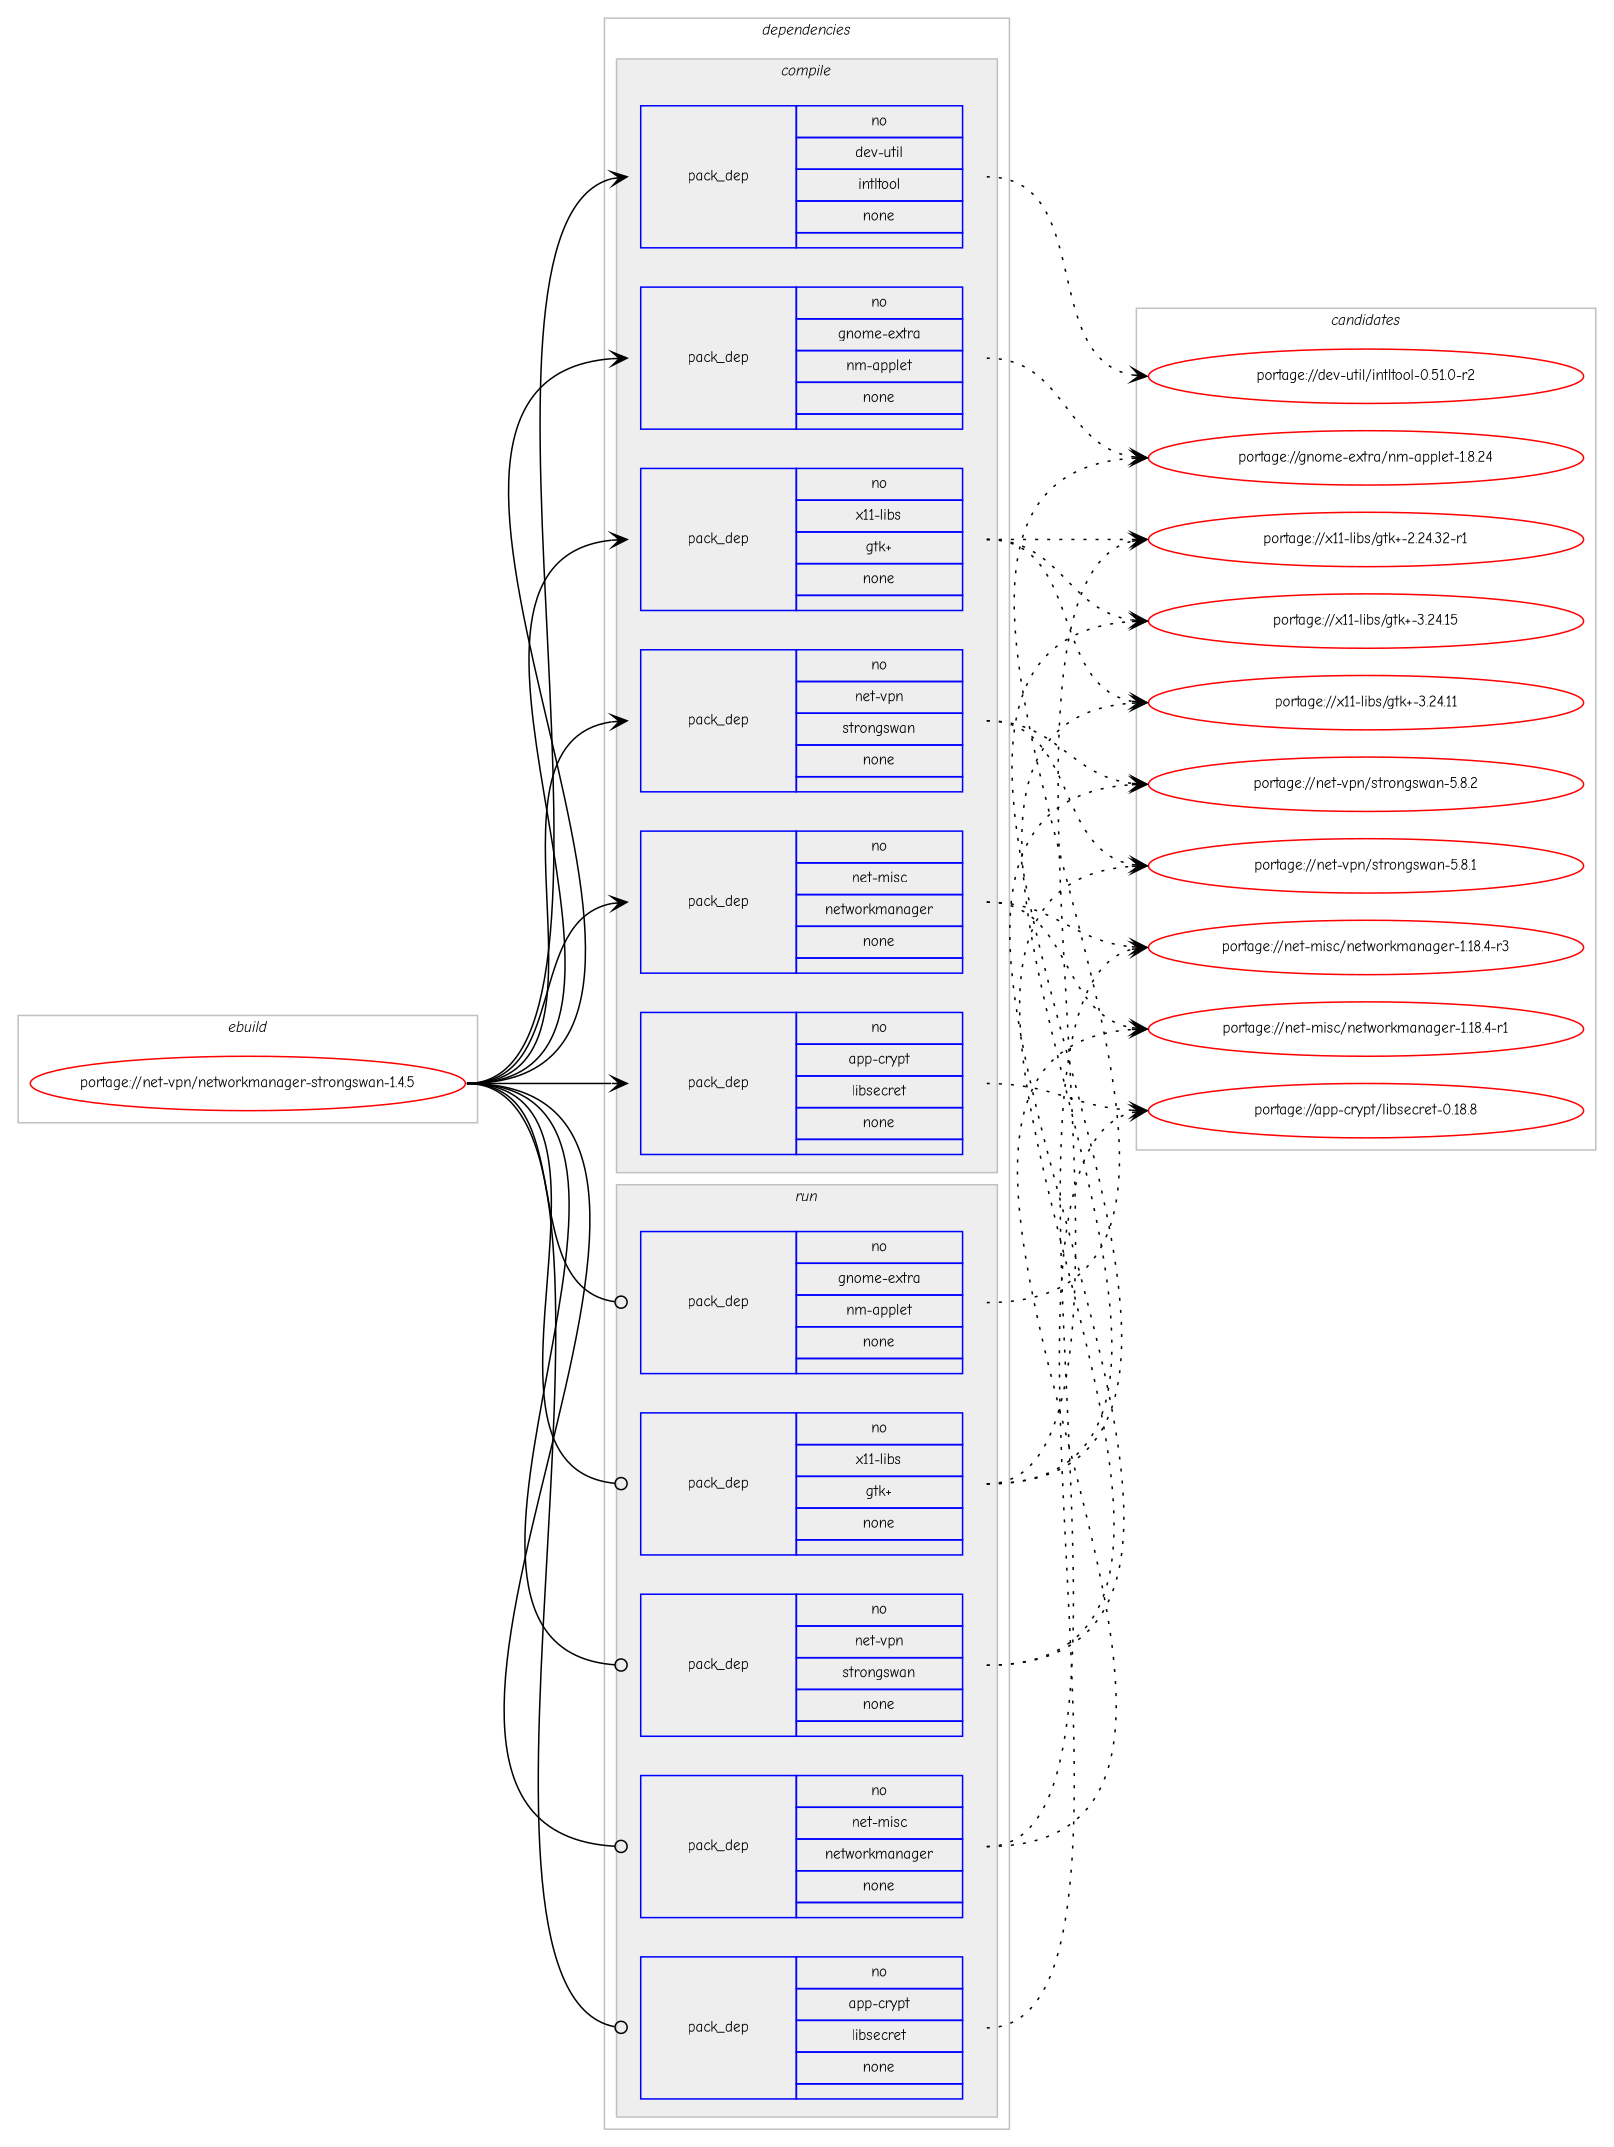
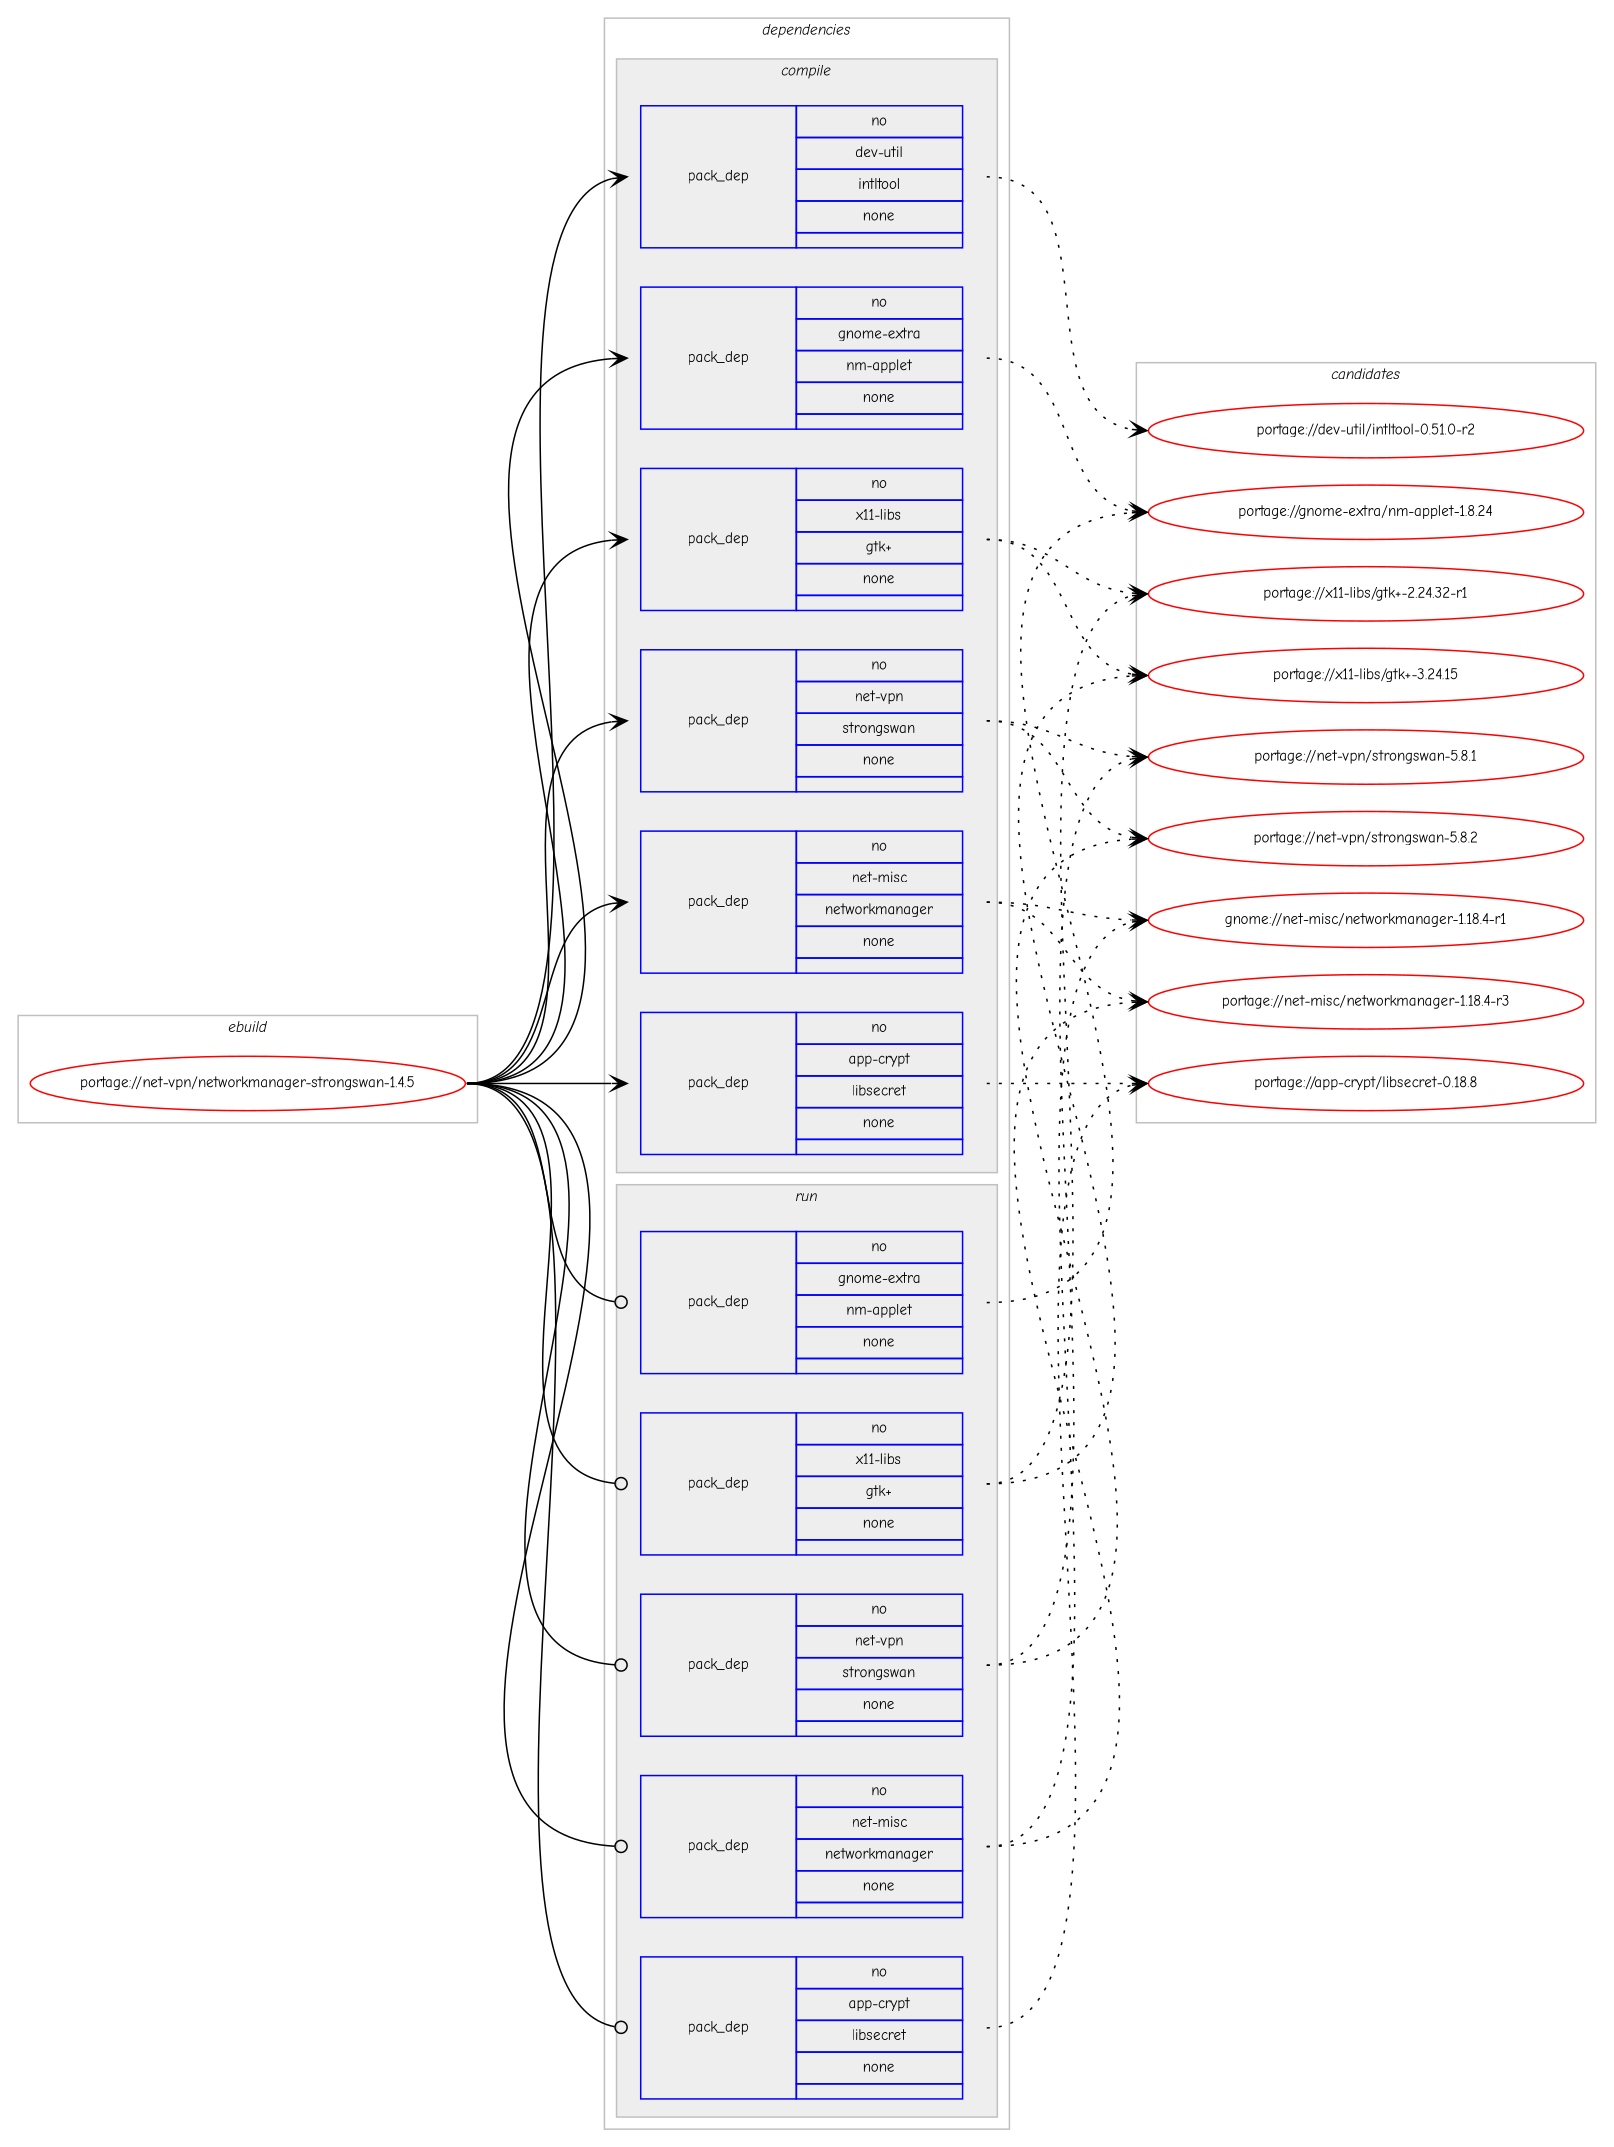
(1366, 703) -> none
(1366, 1029) -> (1366, 920)
